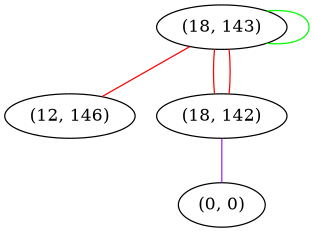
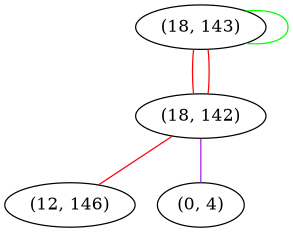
(146, 72) -> (135, 161)
(222, 205) -> (201, 205)
